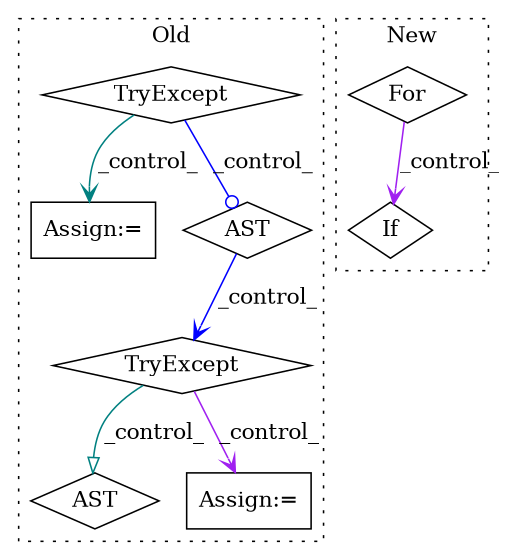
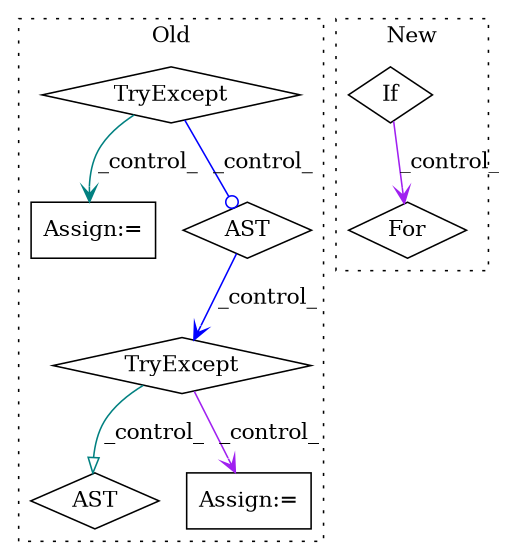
(400, 155) -> (398, 155)
